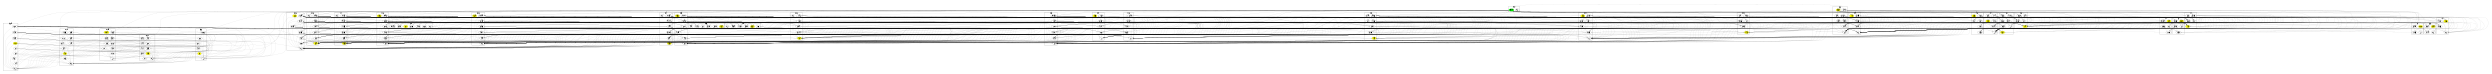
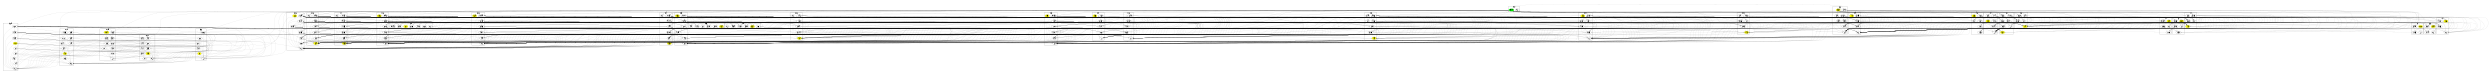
none -> (1047, 16)
